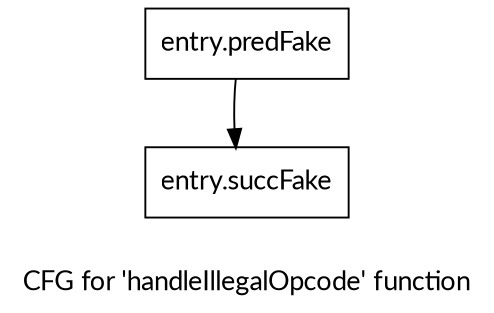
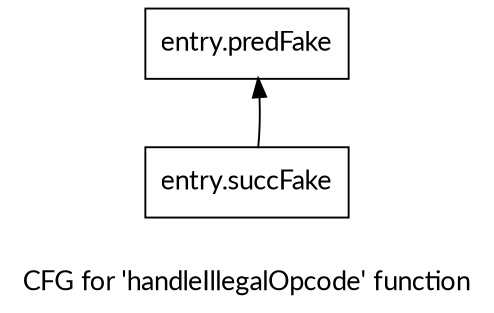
(234, 104) -> (260, 123)
